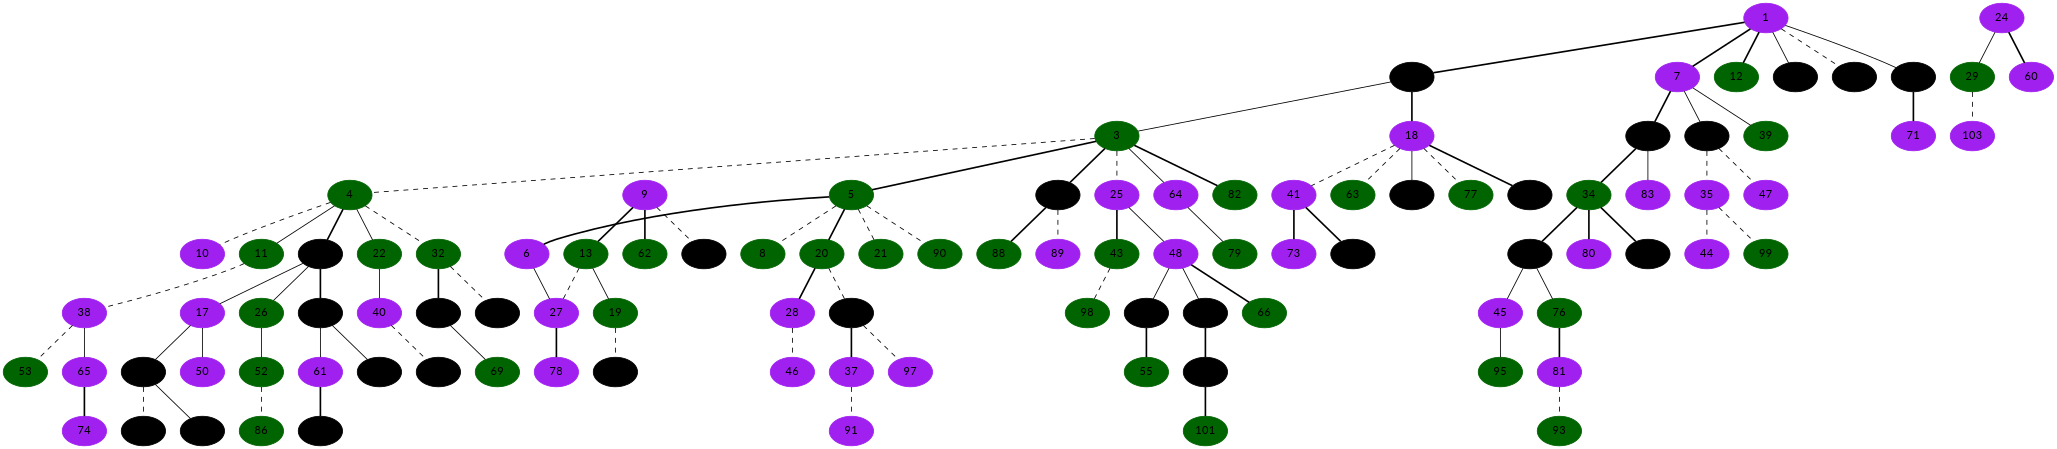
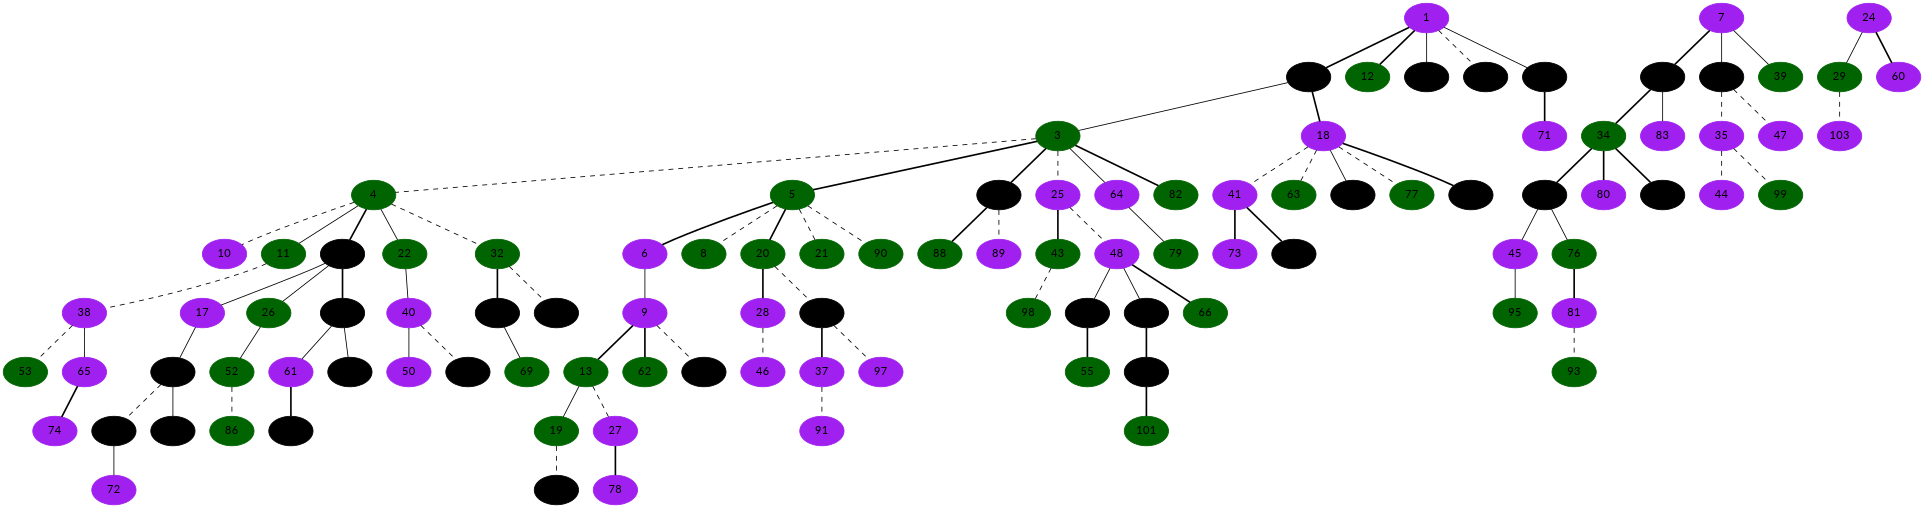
(1722, 48) -> none
(1146, 224) -> (1087, 224)
(542, 284) -> (645, 284)
(202, 343) -> (409, 343)
none -> (114, 490)
